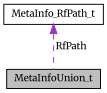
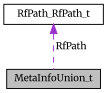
(54, 14) -> (54, 14)
